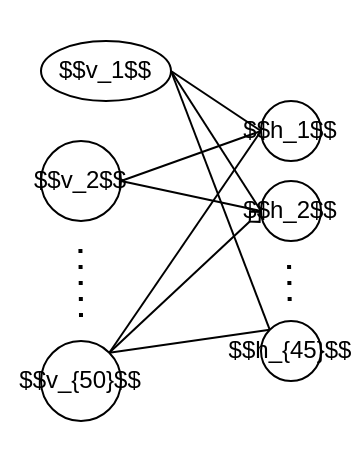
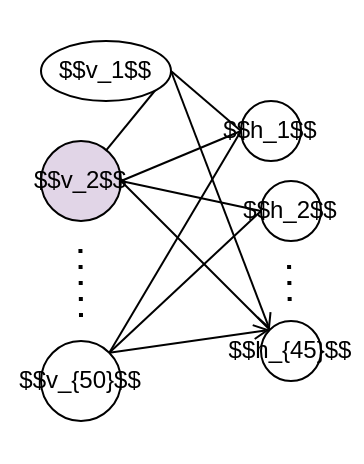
(197, 111) -> (131, 120)
(291, 131) -> (271, 131)
(81, 181) -> (81, 181)
(249, 222) -> (253, 219)
none -> (222, 282)
(267, 321) -> (266, 321)
(261, 331) -> (261, 331)
